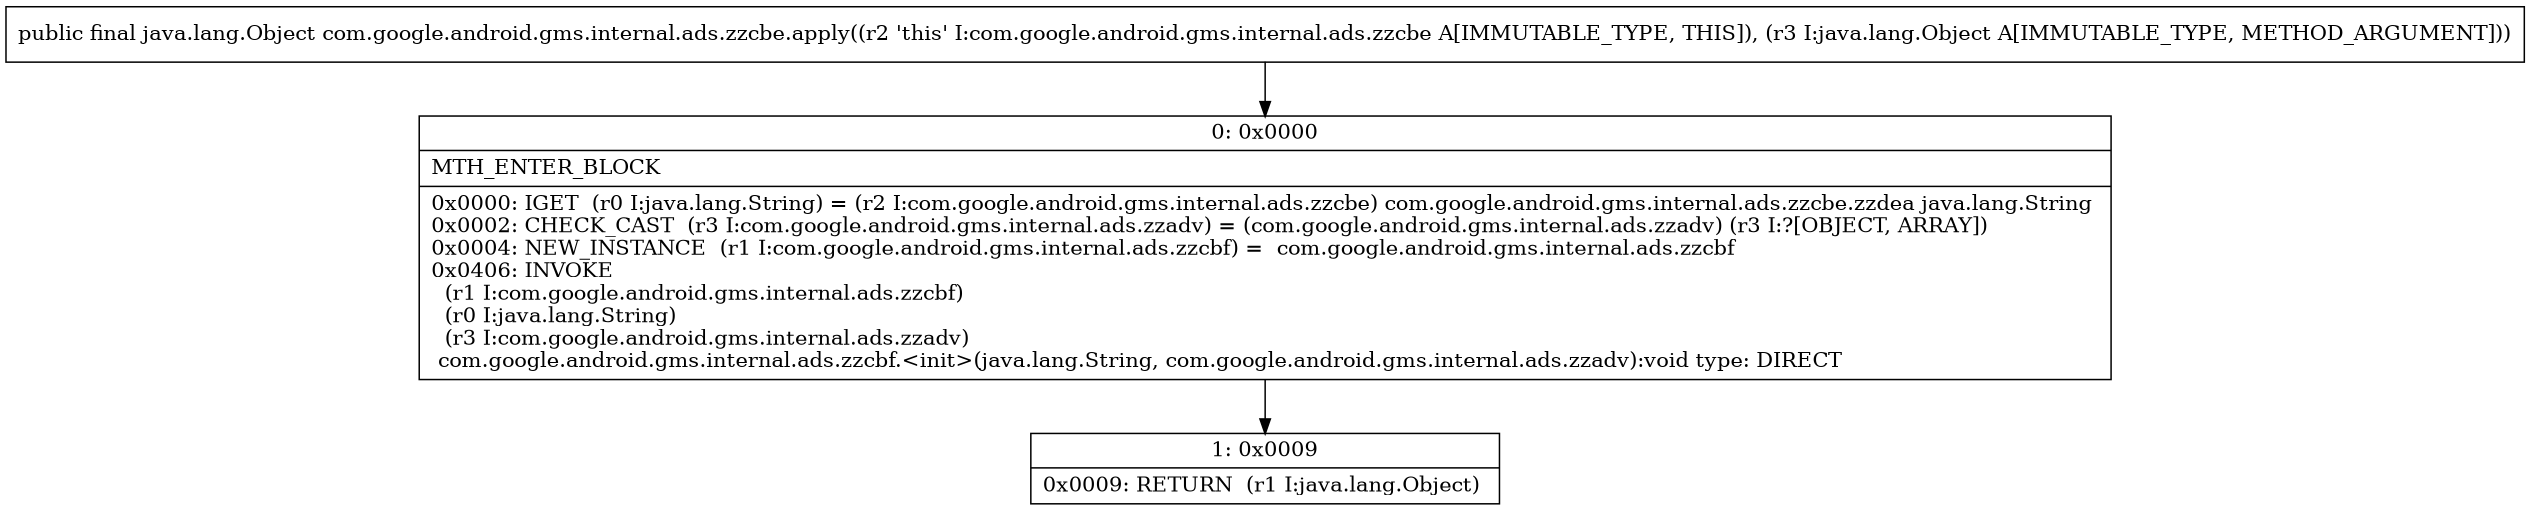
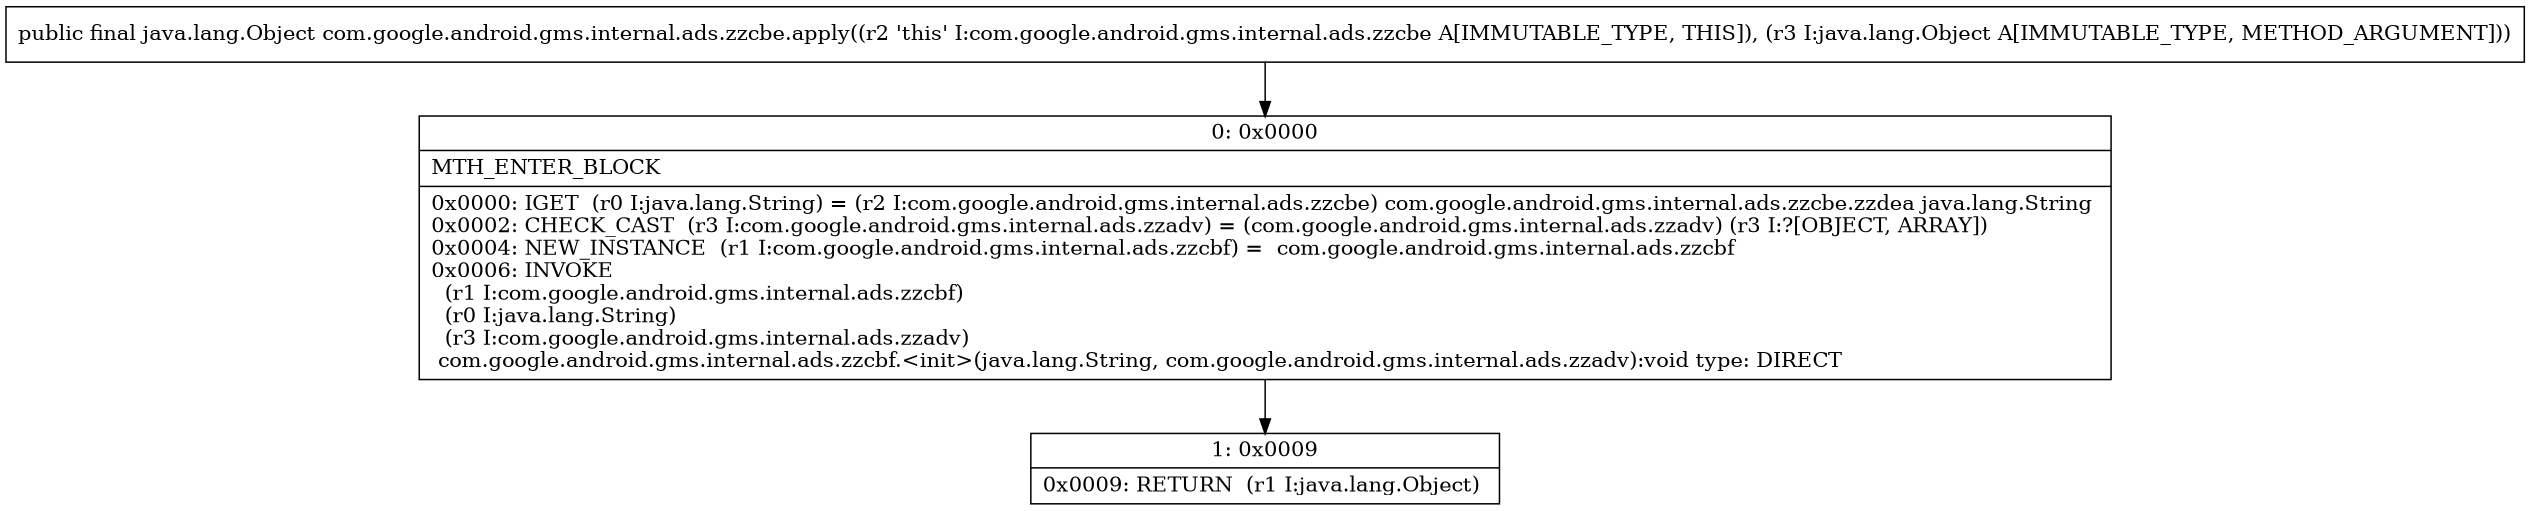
(529, 271) -> (529, 271)
